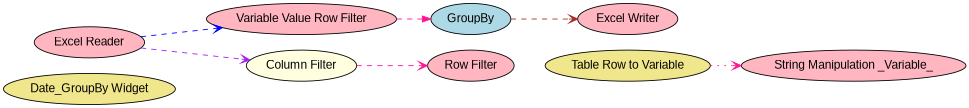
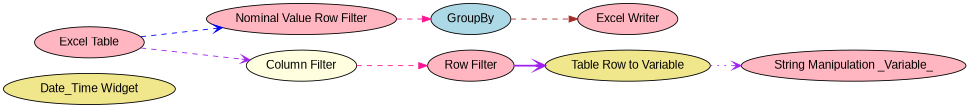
(301, 19) -> (301, 19)
(540, 19) -> (540, 19)
(89, 42) -> (89, 42)
(388, 66) -> (388, 66)
none -> (525, 66)
(721, 66) -> (721, 66)
(89, 89) -> (89, 89)
